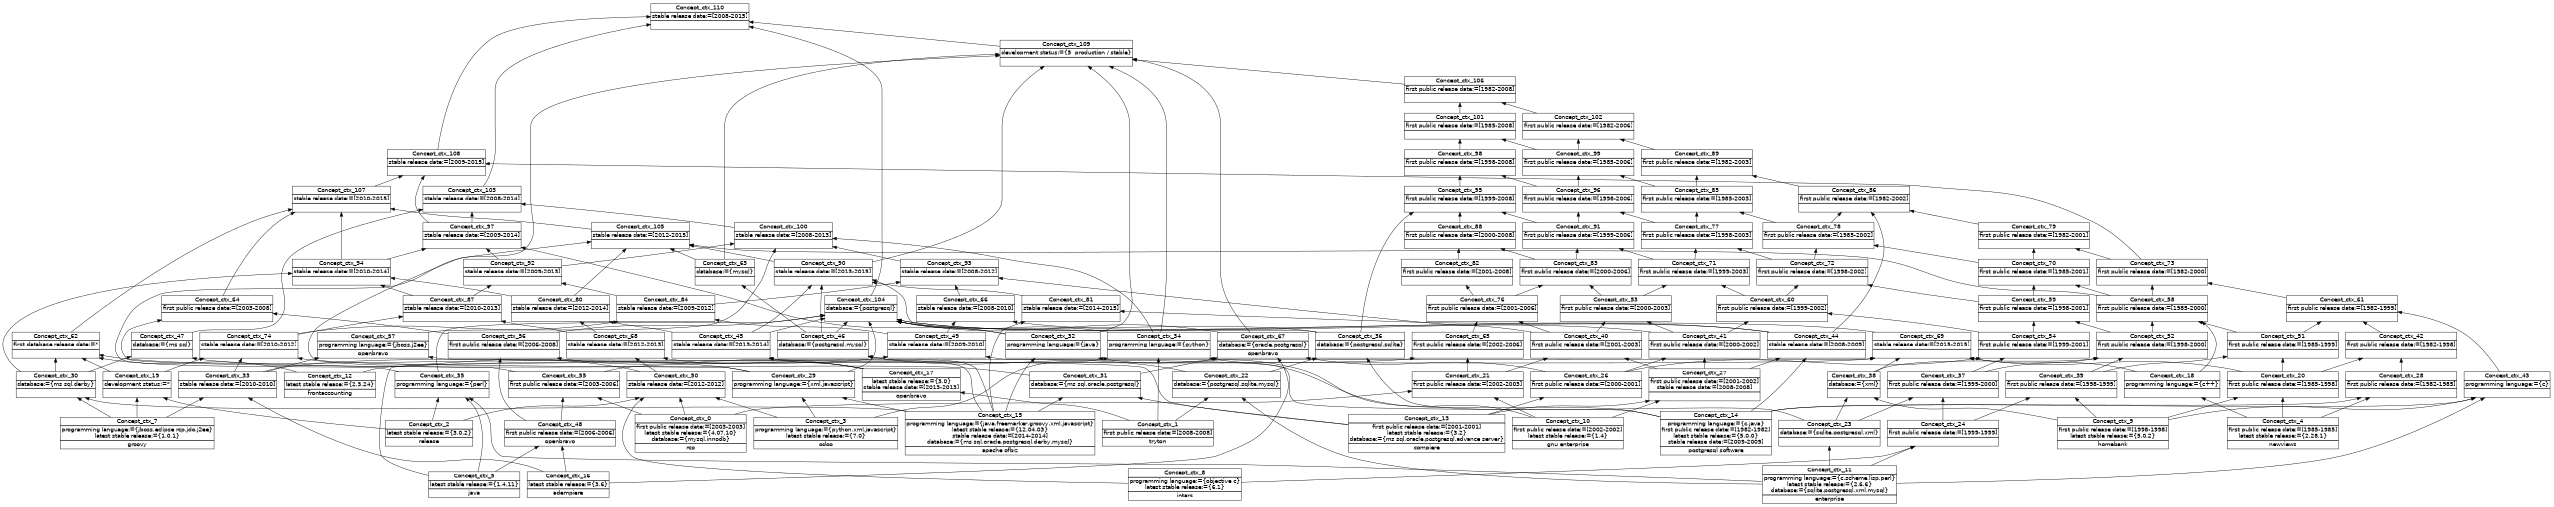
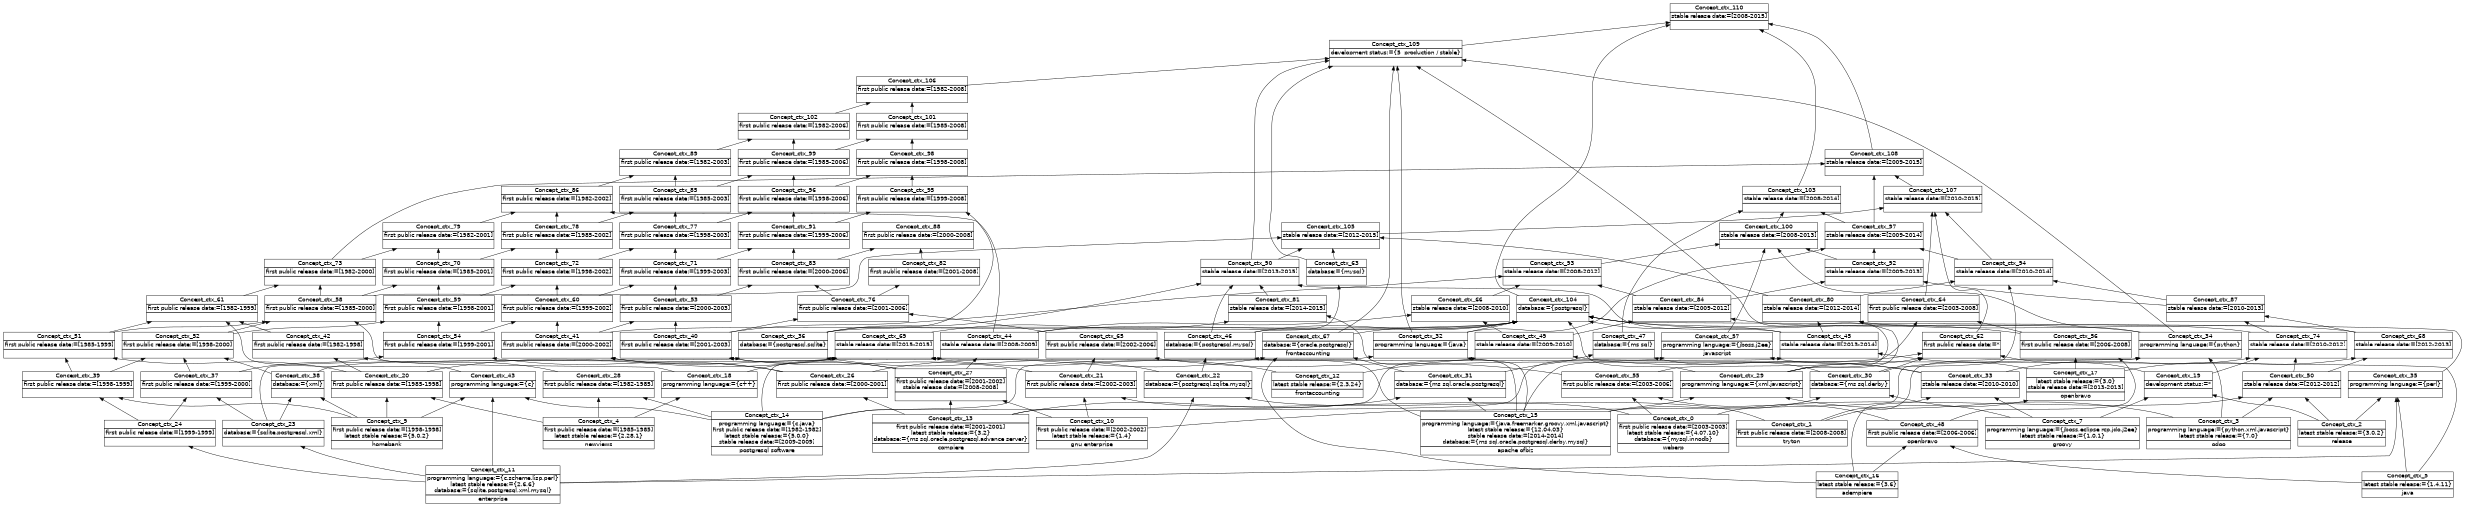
(1460, 219) -> none
(194, 290) -> none
none -> (1898, 342)
(56, 345) -> (1961, 345)
(373, 354) -> (1717, 354)
(1263, 354) -> (1308, 354)
(691, 448) -> (1673, 448)
(1185, 484) -> none
